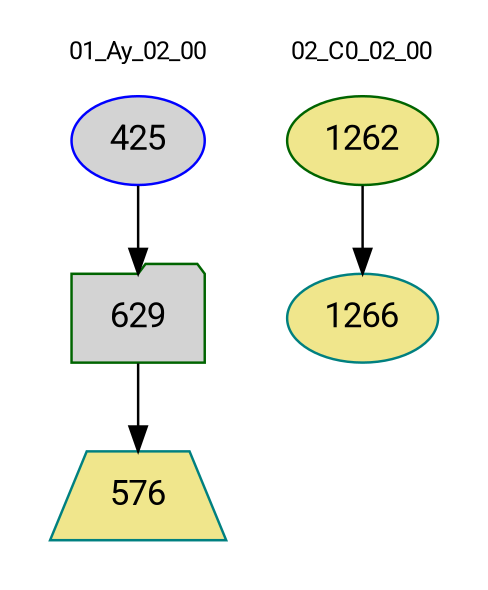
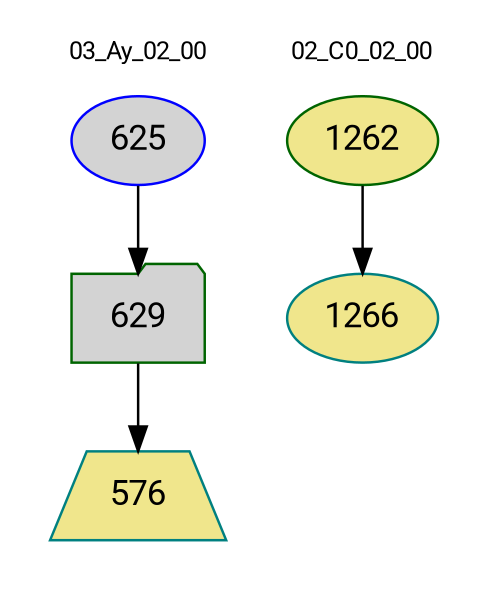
(138, 53) -> (138, 53)
(138, 141) -> (138, 141)
